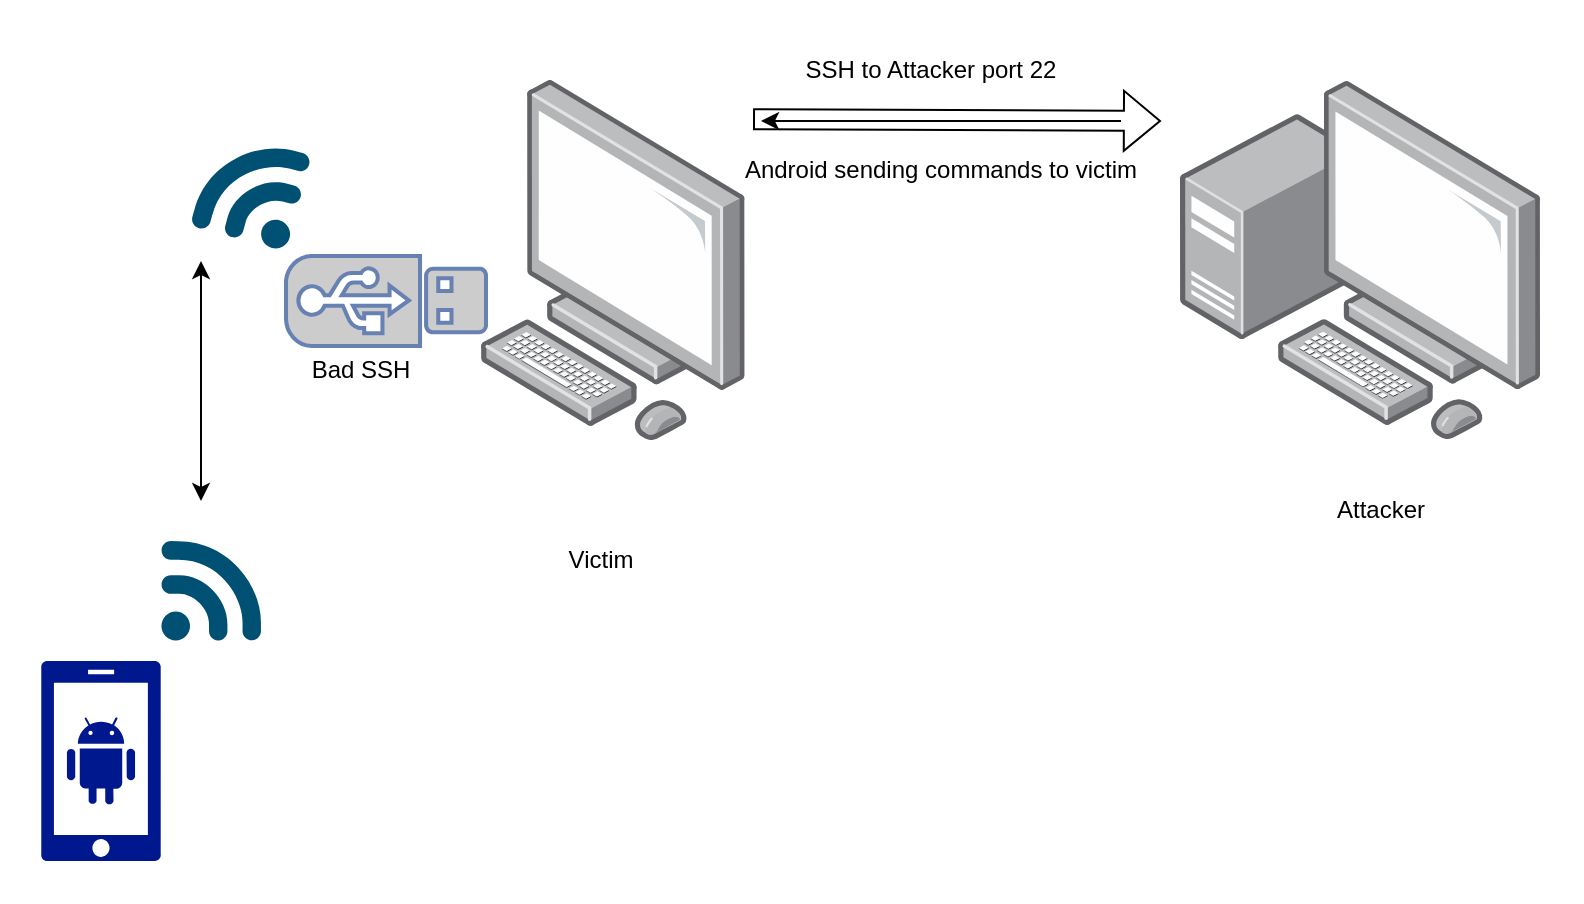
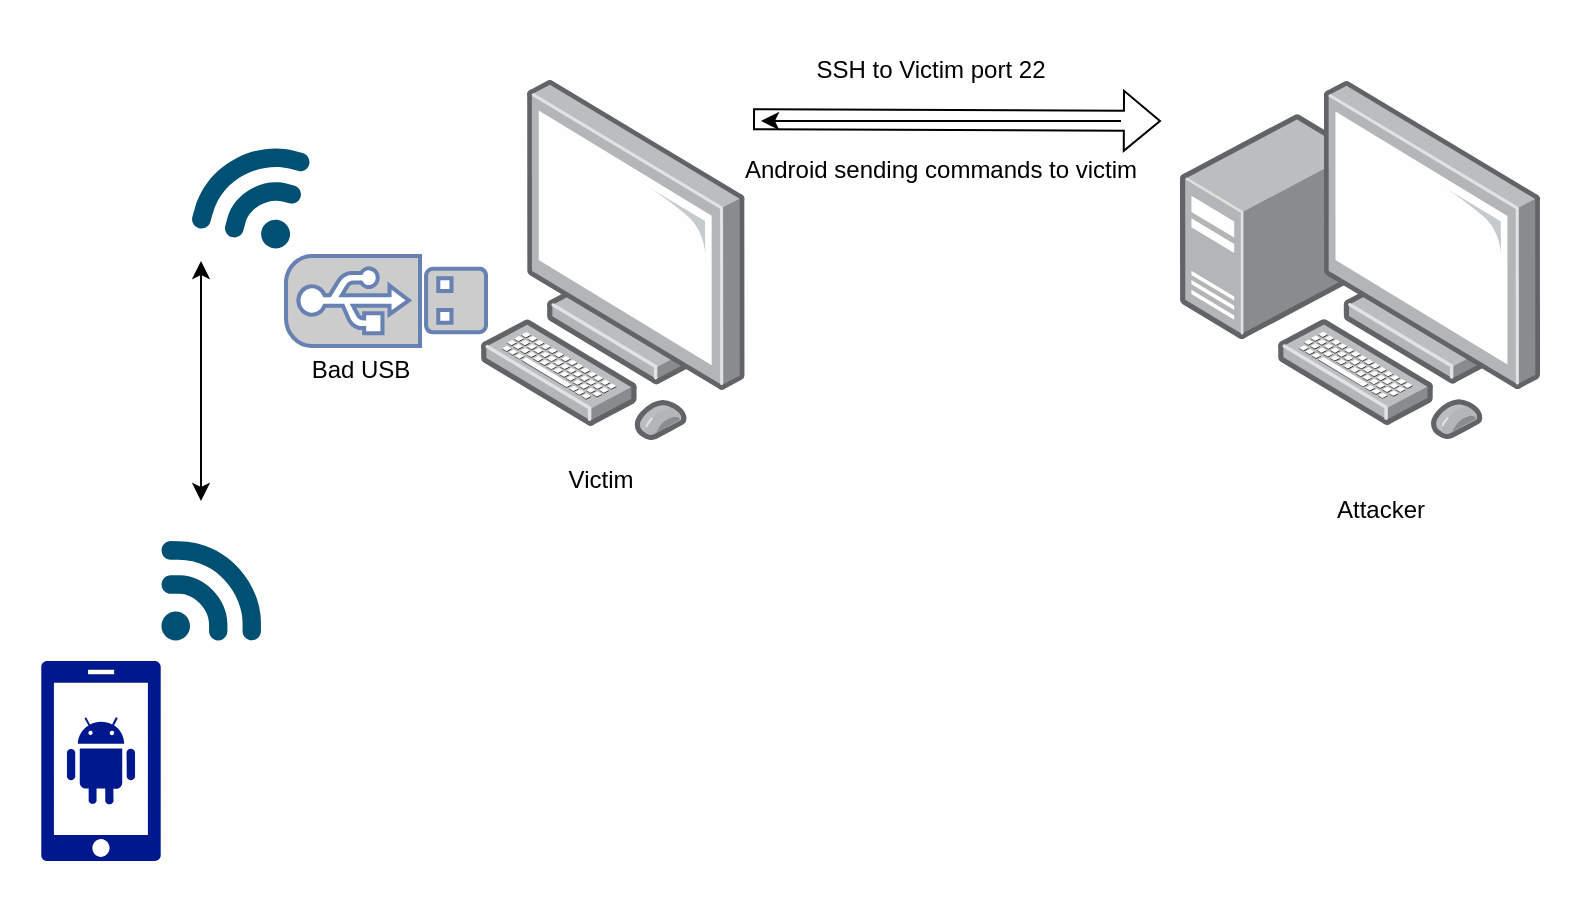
(932, 71) -> (932, 71)
(362, 371) -> (362, 371)
(601, 561) -> (601, 481)
